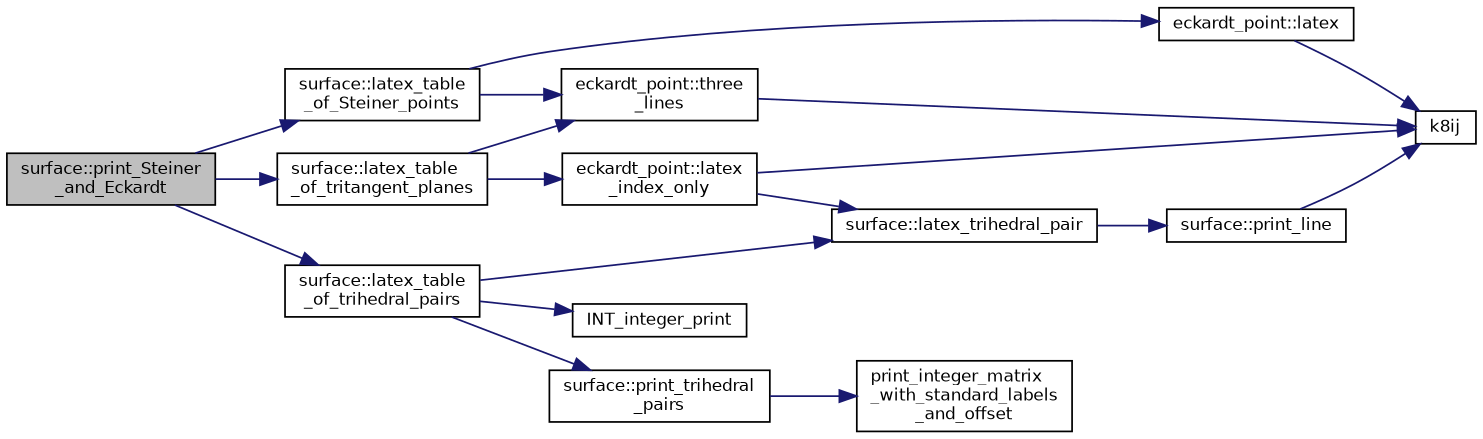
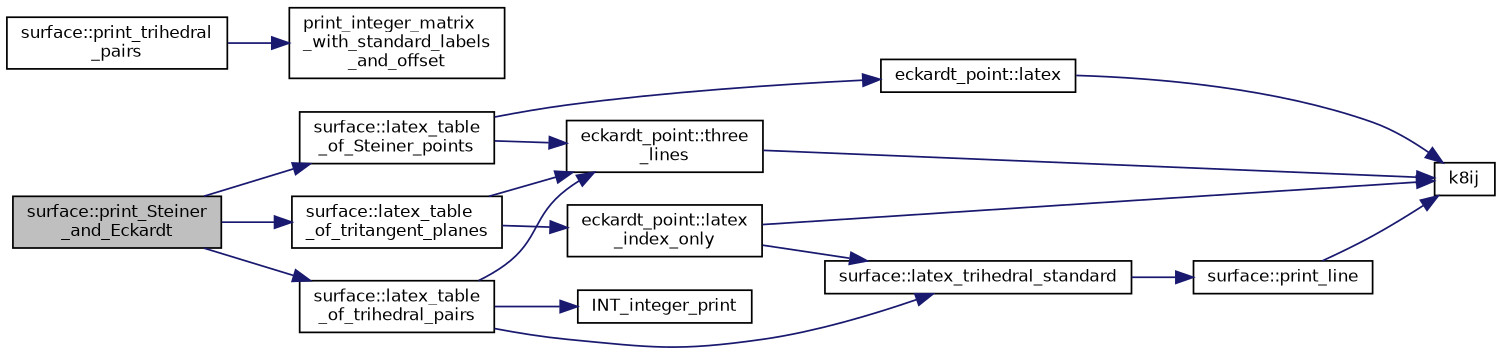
(964, 226) -> (978, 277)
(513, 341) -> (530, 237)
